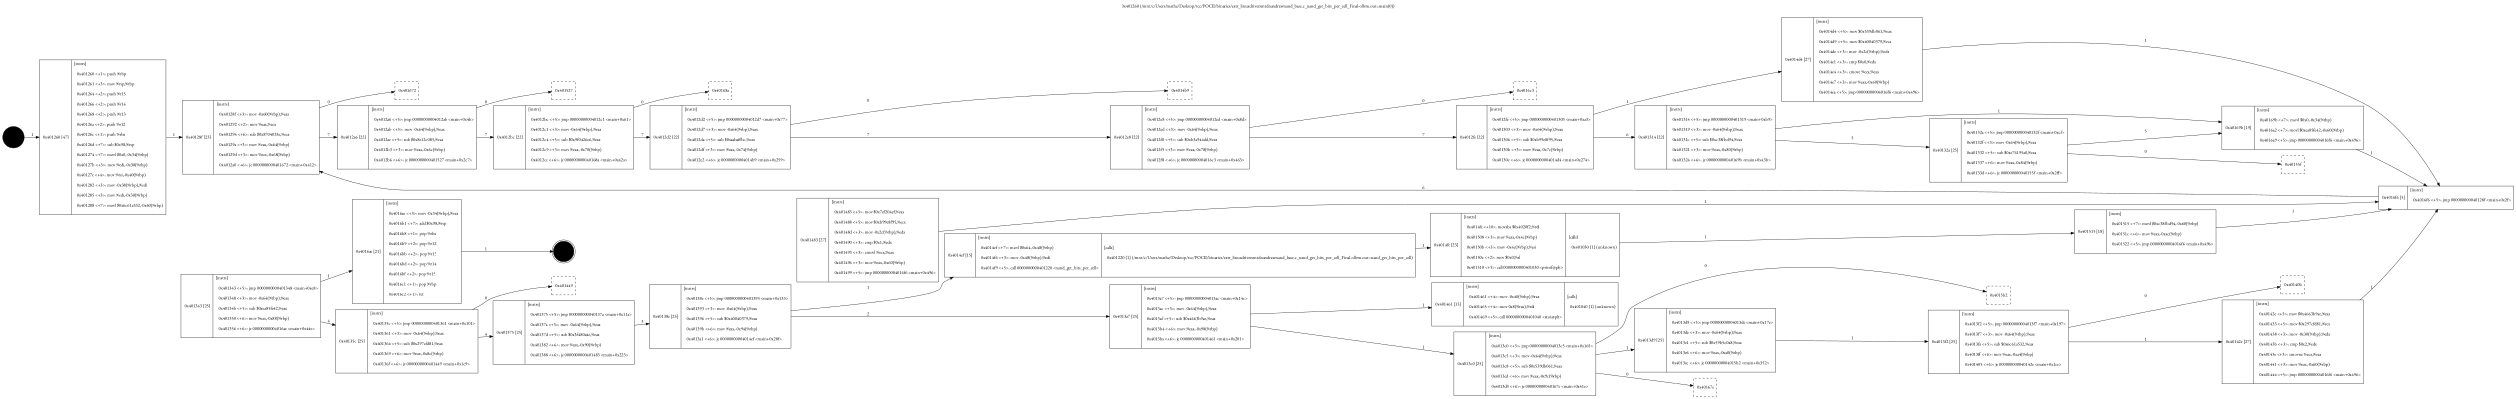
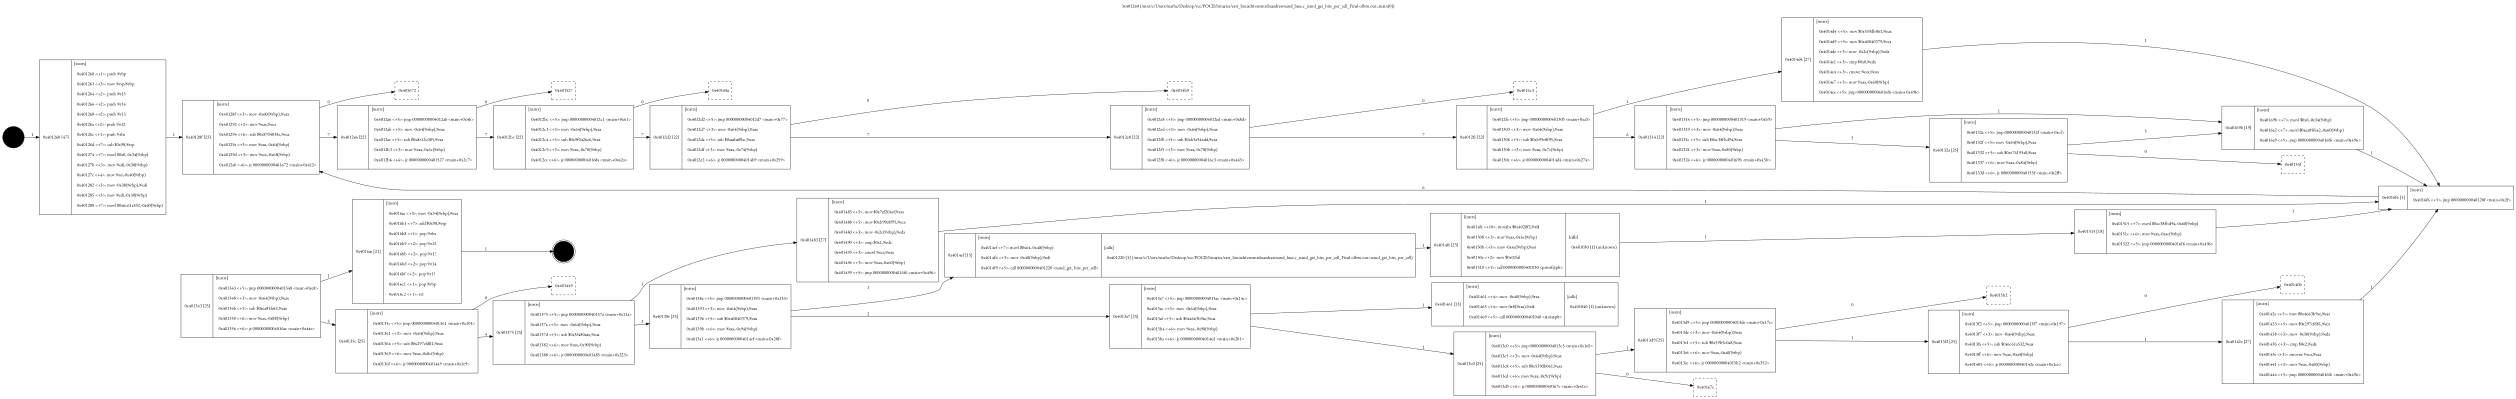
none -> (706, 259)
(1779, 268) -> (1879, 313)
